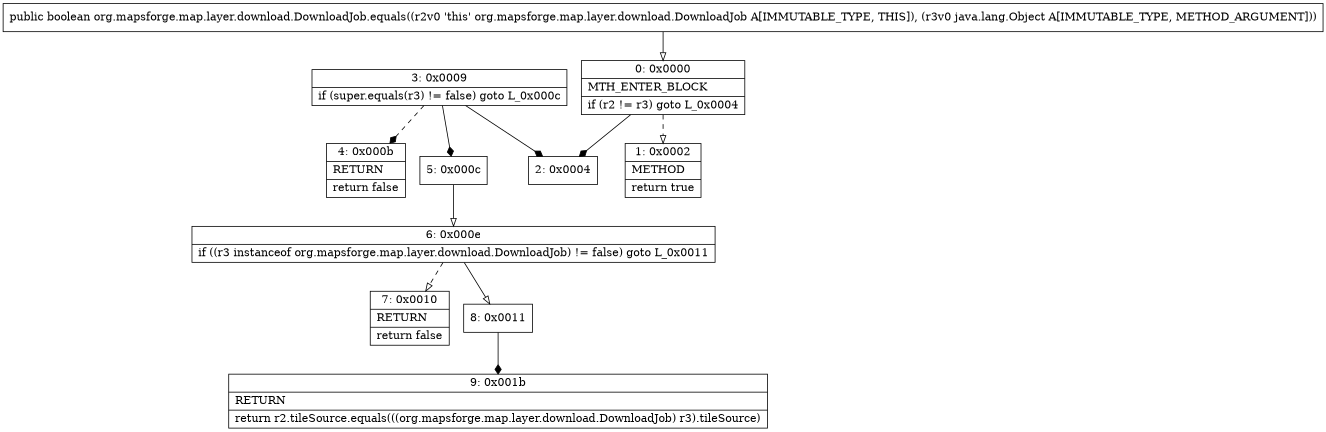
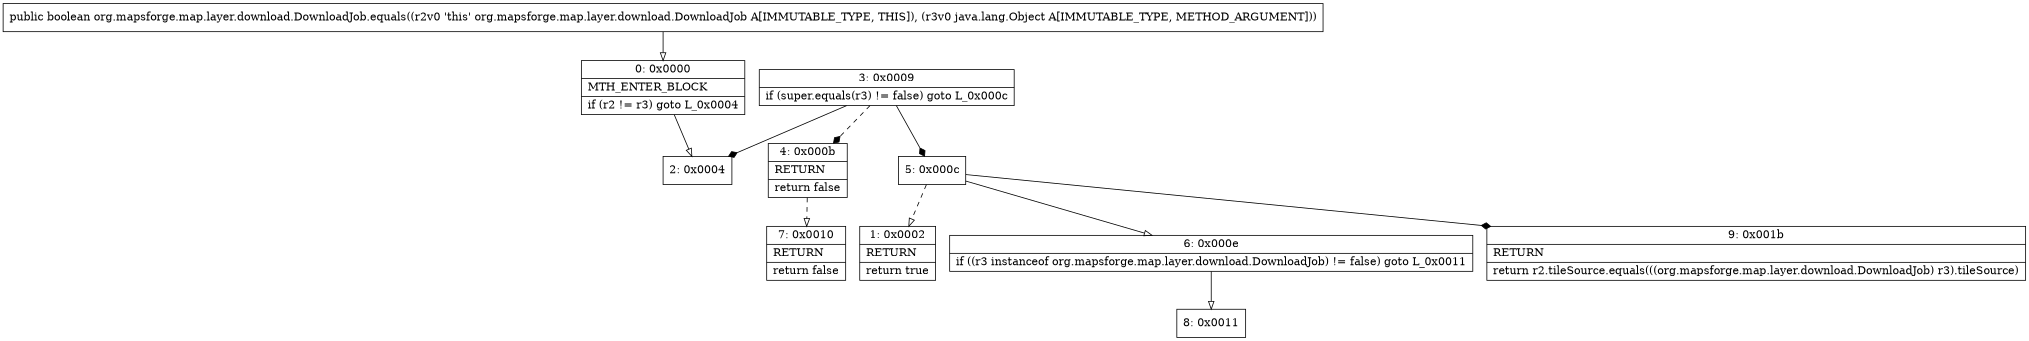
(663, 125) -> (919, 202)
(609, 133) -> (681, 132)
(658, 170) -> (891, 253)
(436, 273) -> (807, 208)
(498, 349) -> (1224, 200)
